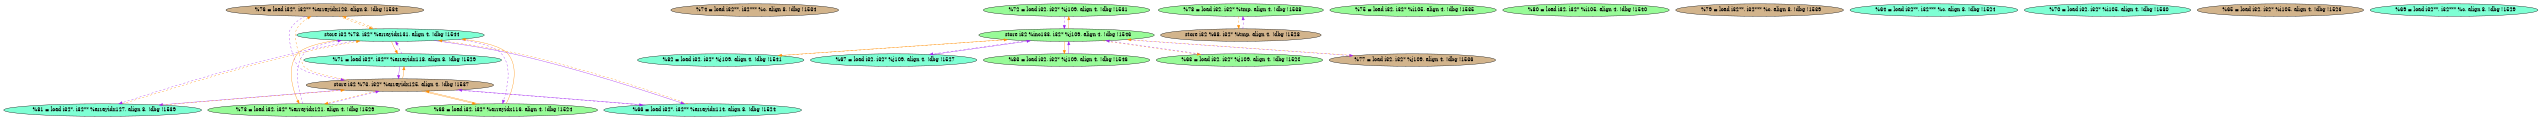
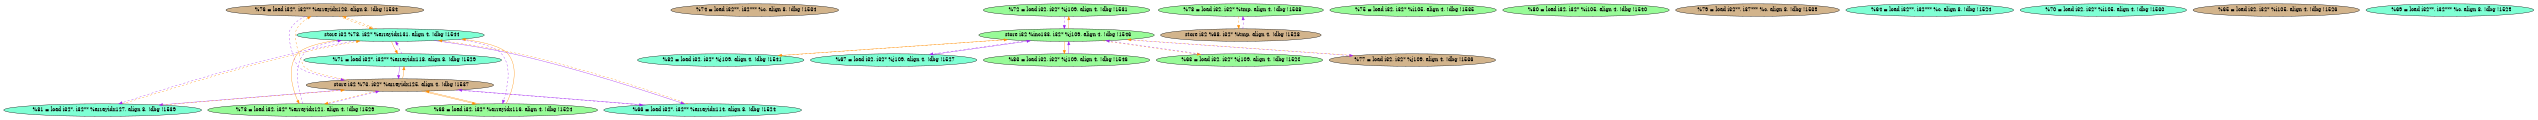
(1760, 10) -> (1758, 10)
